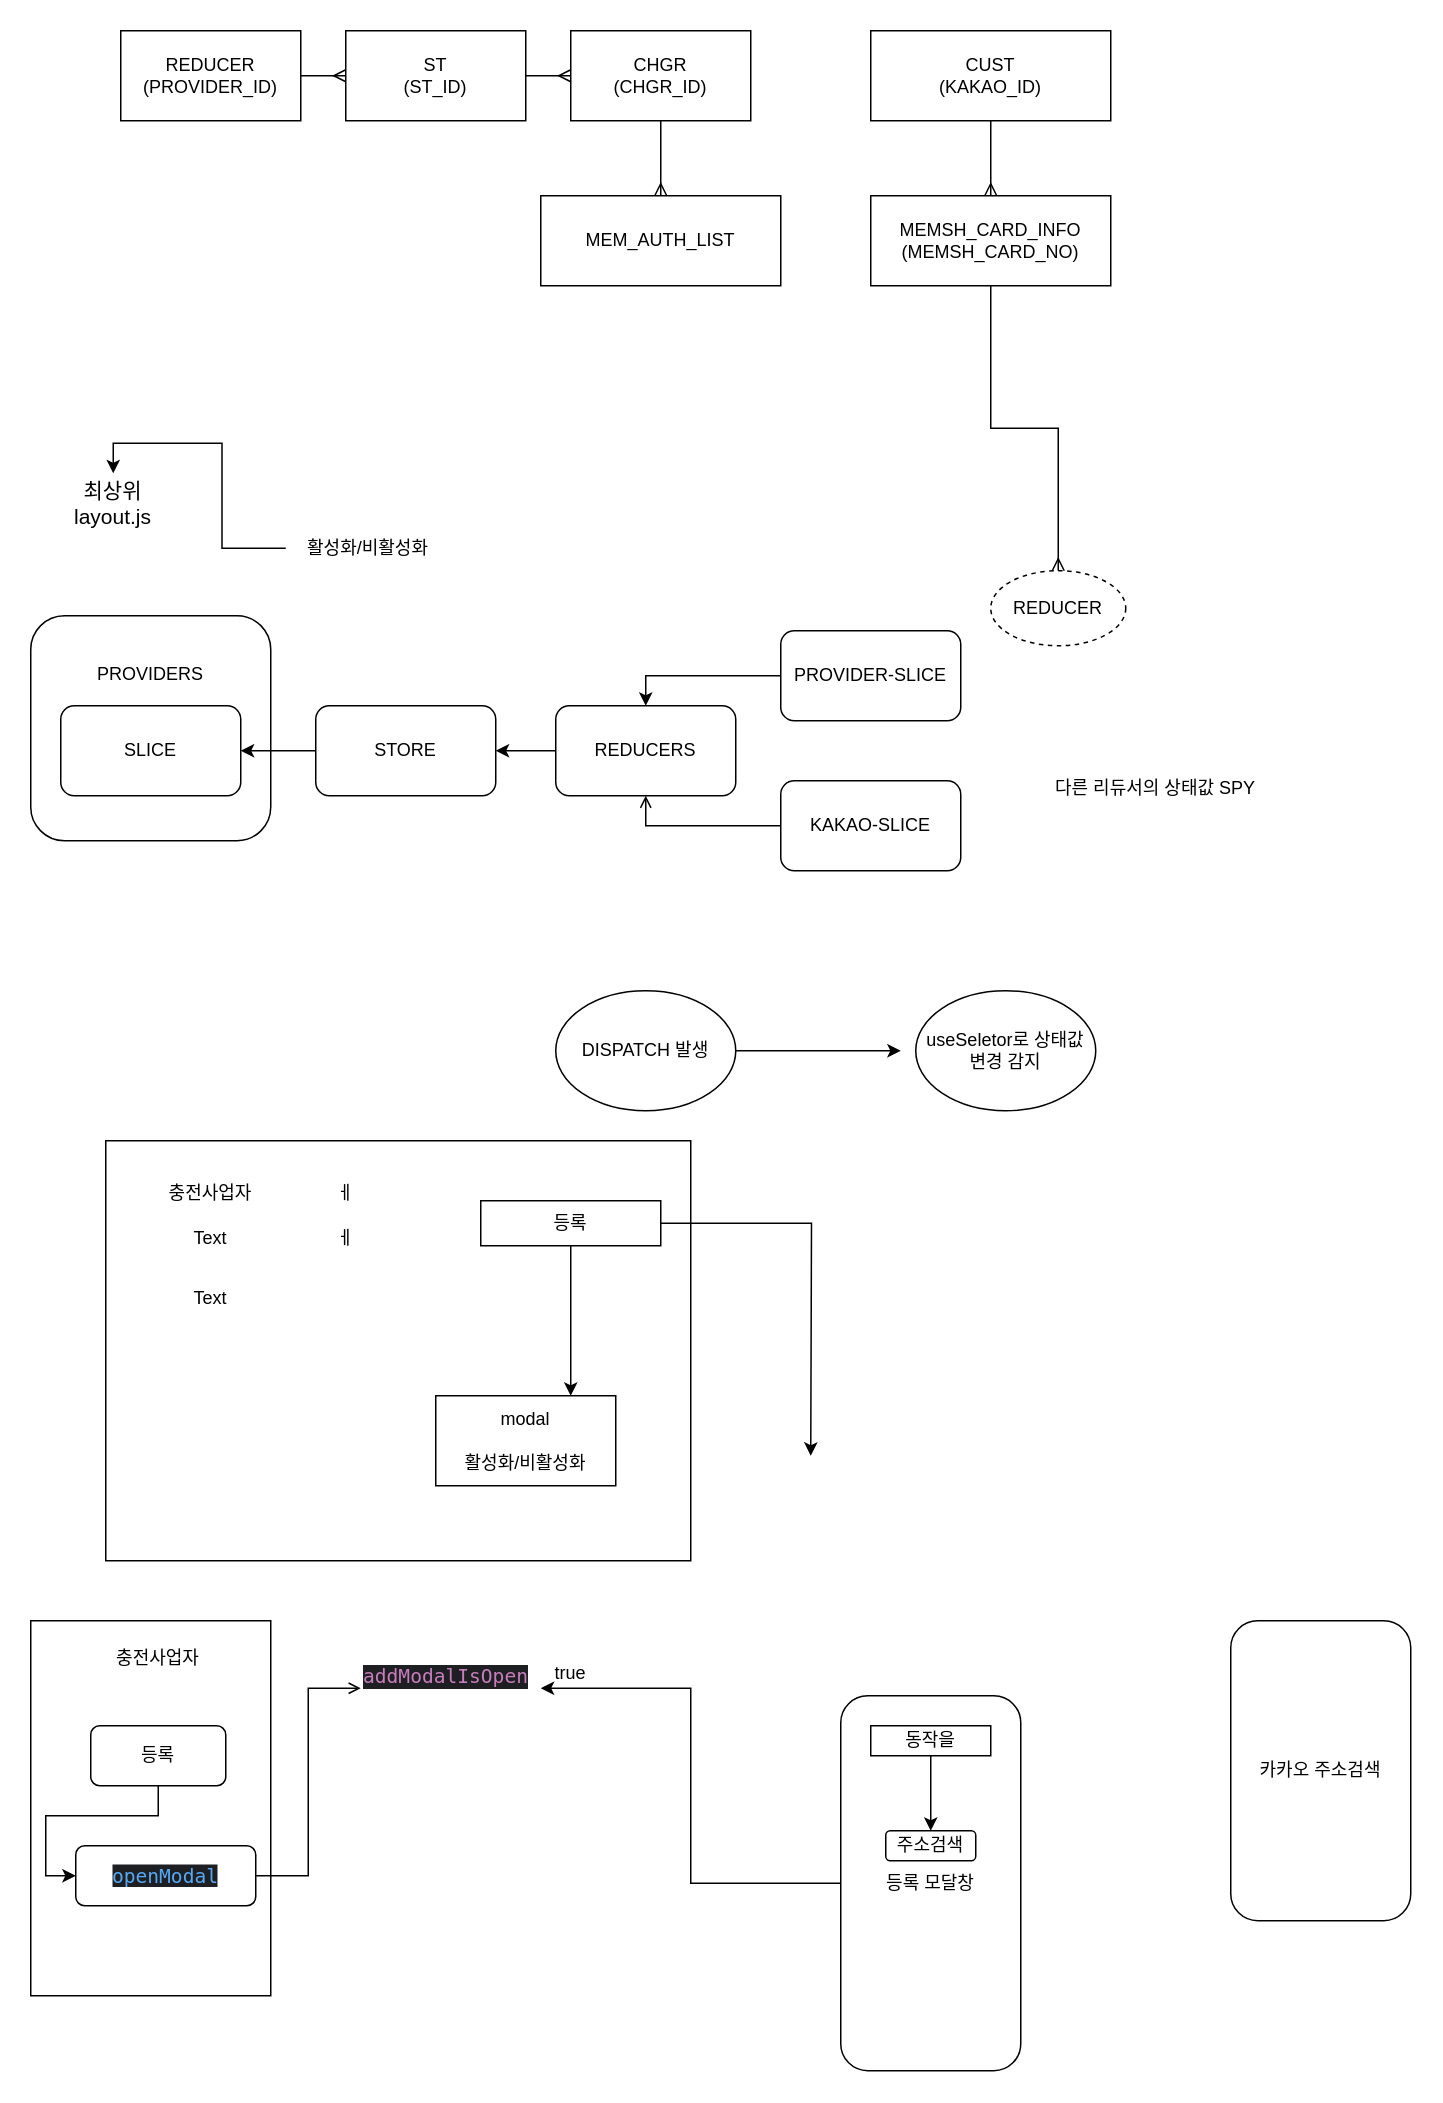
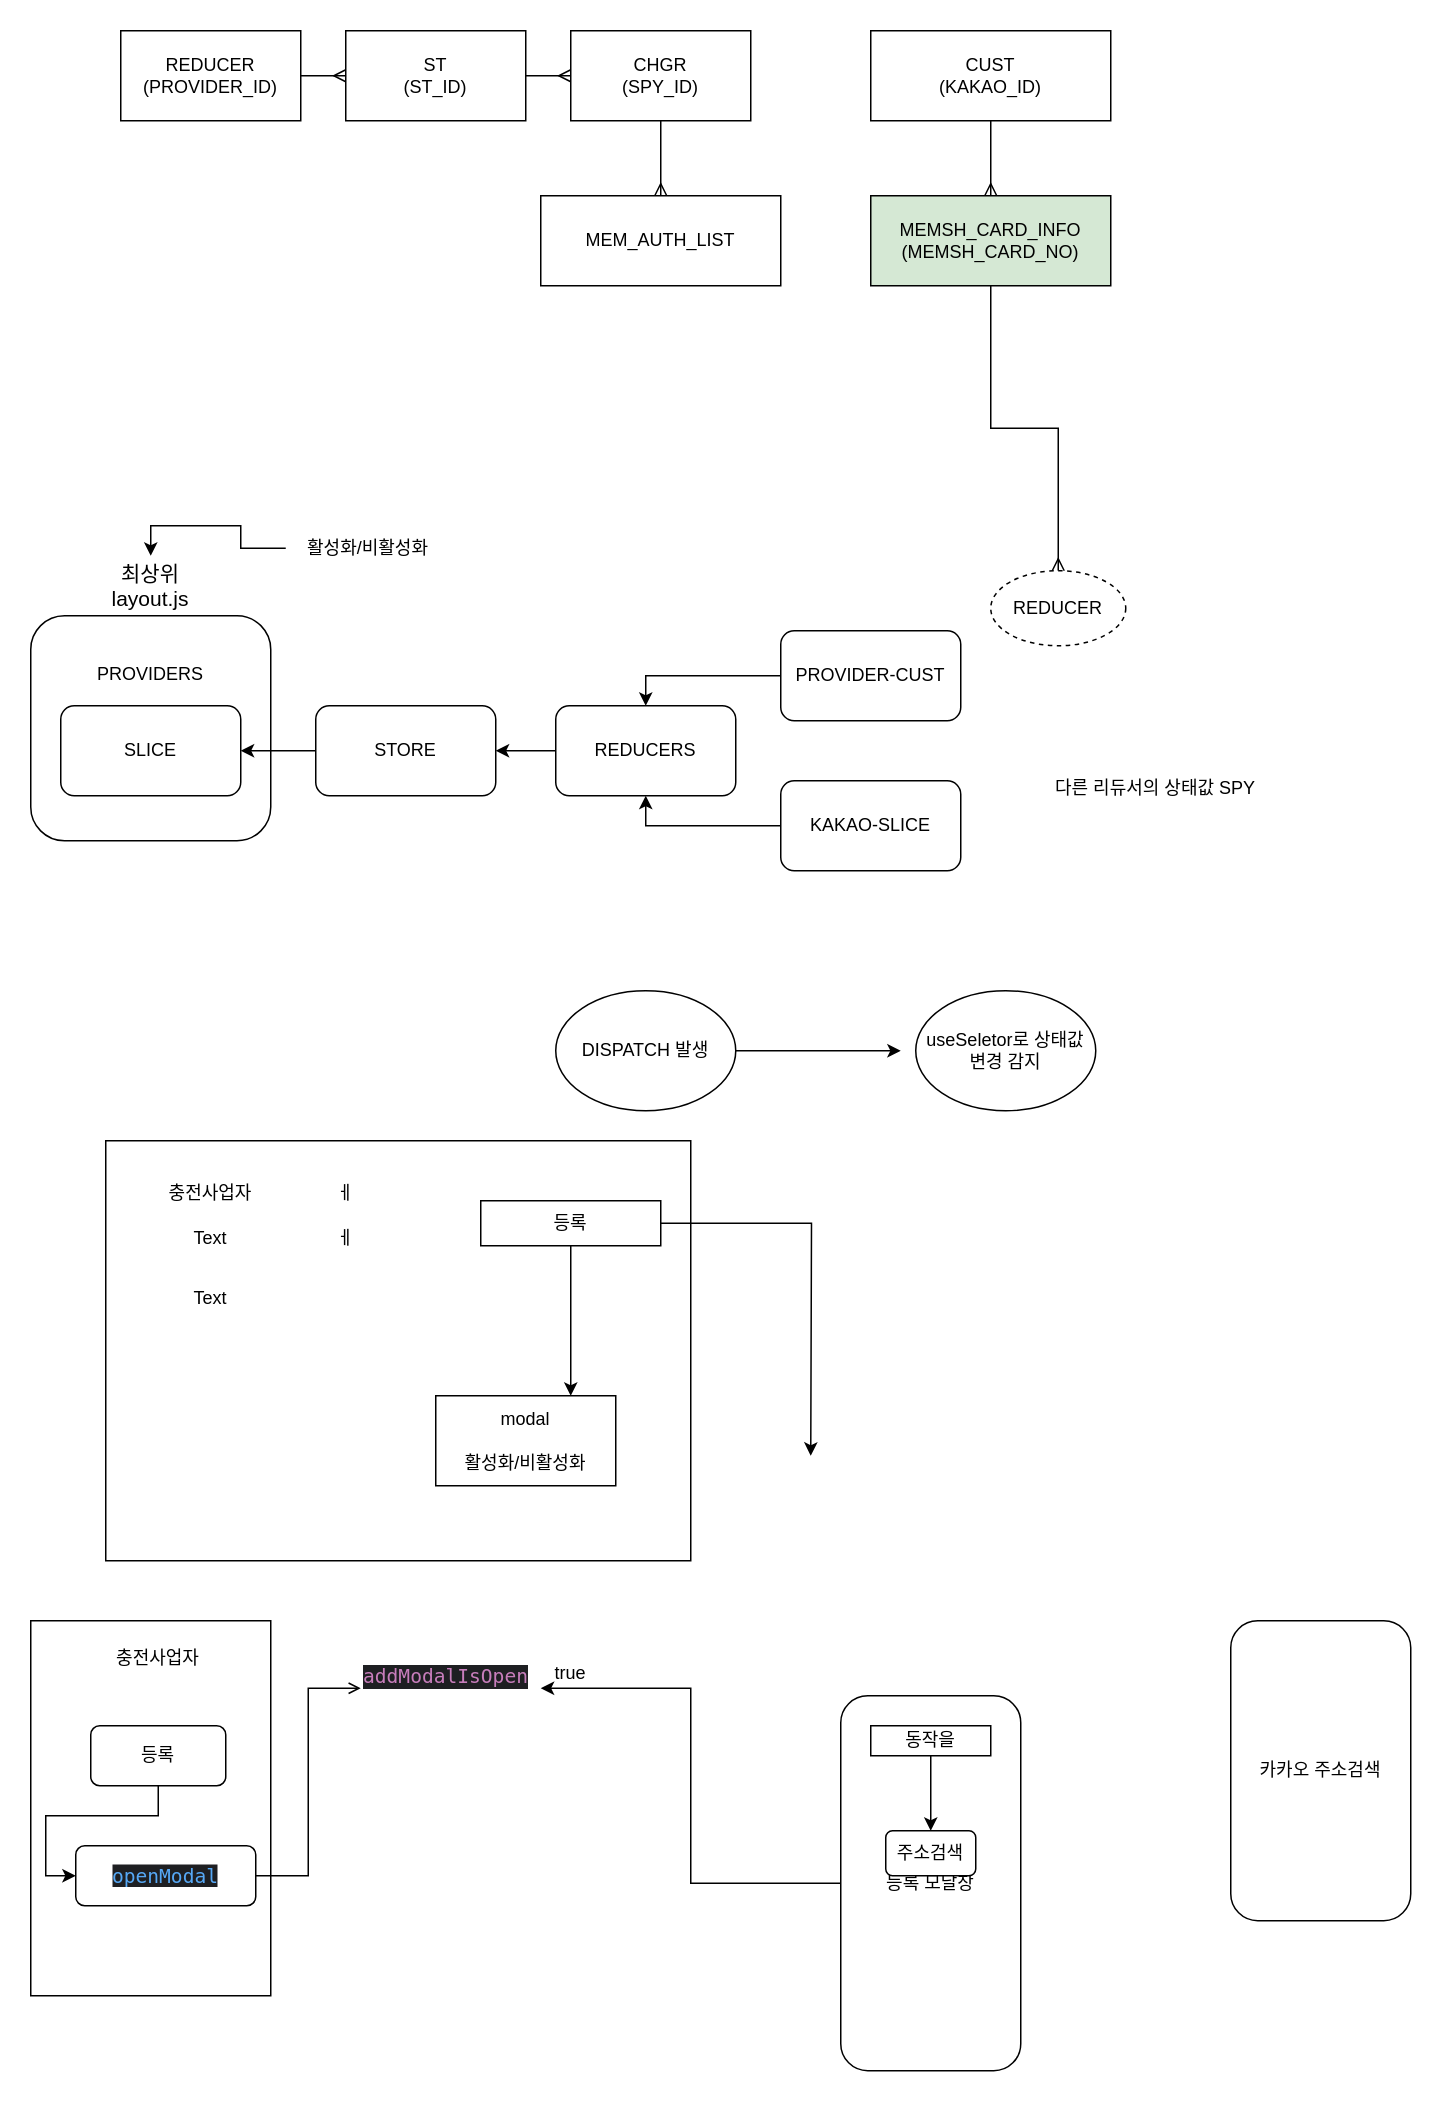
(661, 76) -> (661, 76)
(991, 241) -> (991, 241)
(113, 503) -> (151, 586)
(871, 676) -> (871, 676)
(646, 804) -> (646, 807)
(931, 1846) -> (931, 1853)
